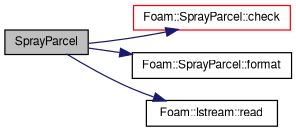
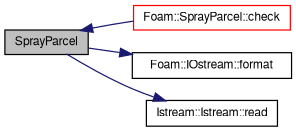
(127, 39) -> (113, 24)
(212, 66) -> (212, 66)
(212, 113) -> (212, 113)
